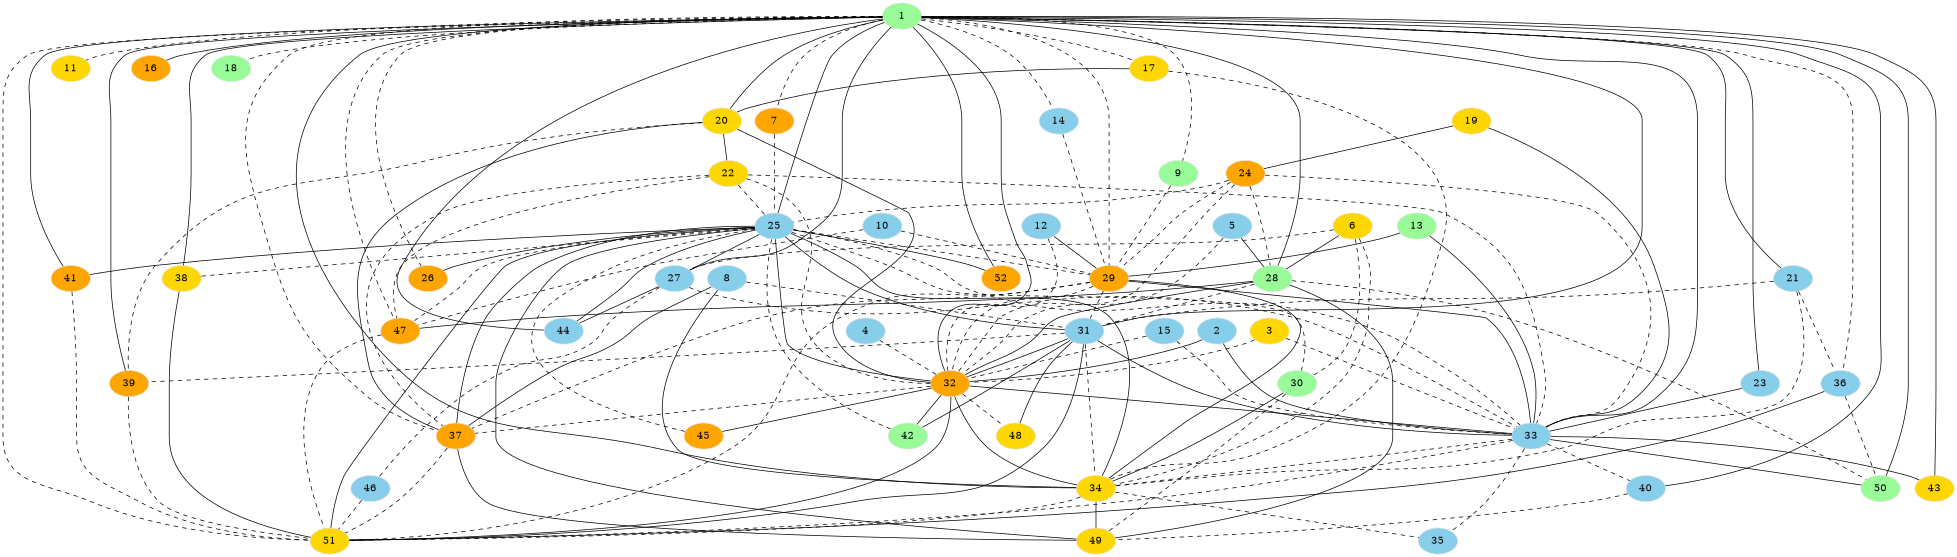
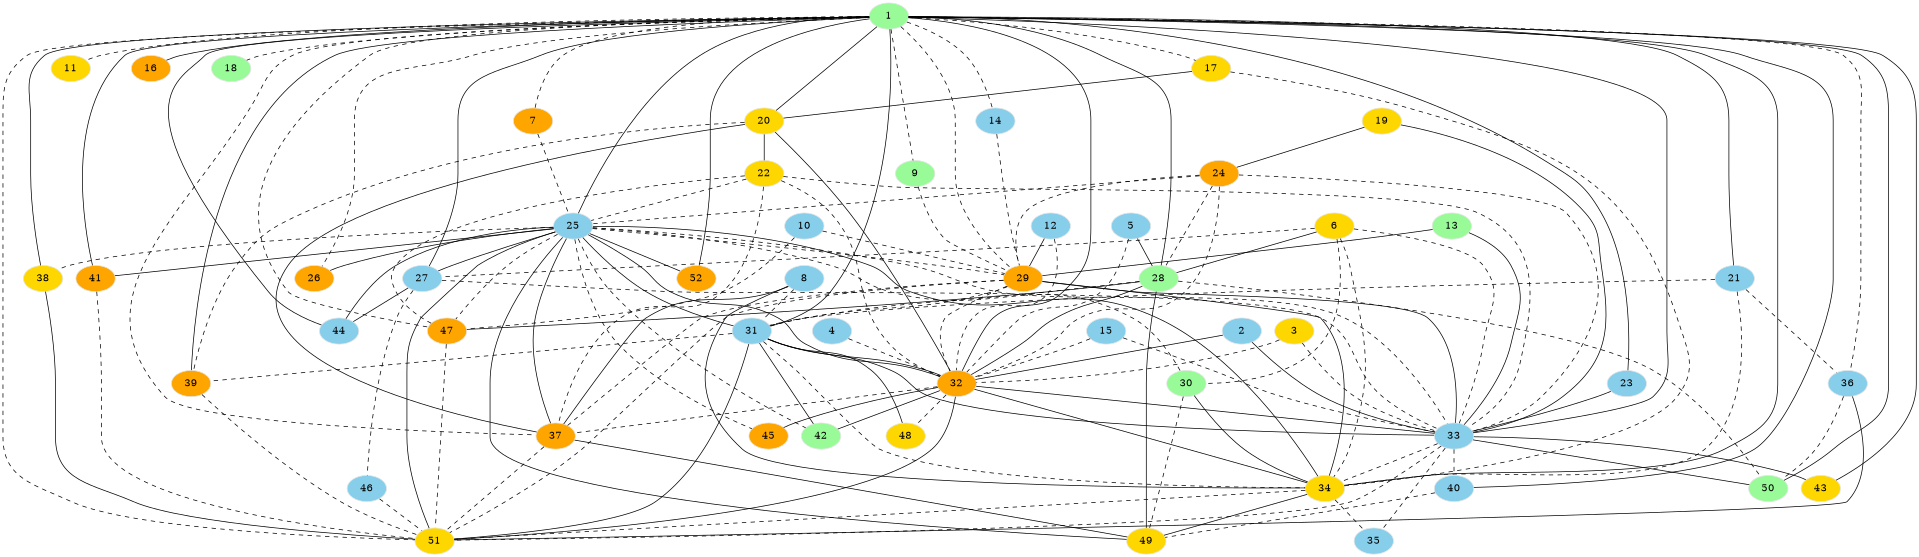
none -> (1491, 278)
